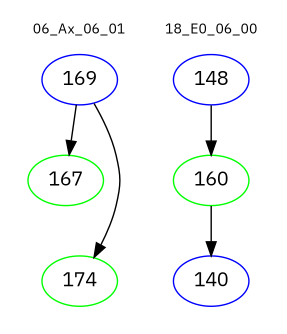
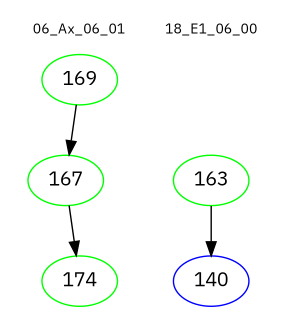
(212, 30) -> (212, 30)
(80, 80) -> (80, 80)
(211, 80) -> none
(119, 173) -> (72, 223)
(211, 180) -> (211, 180)
